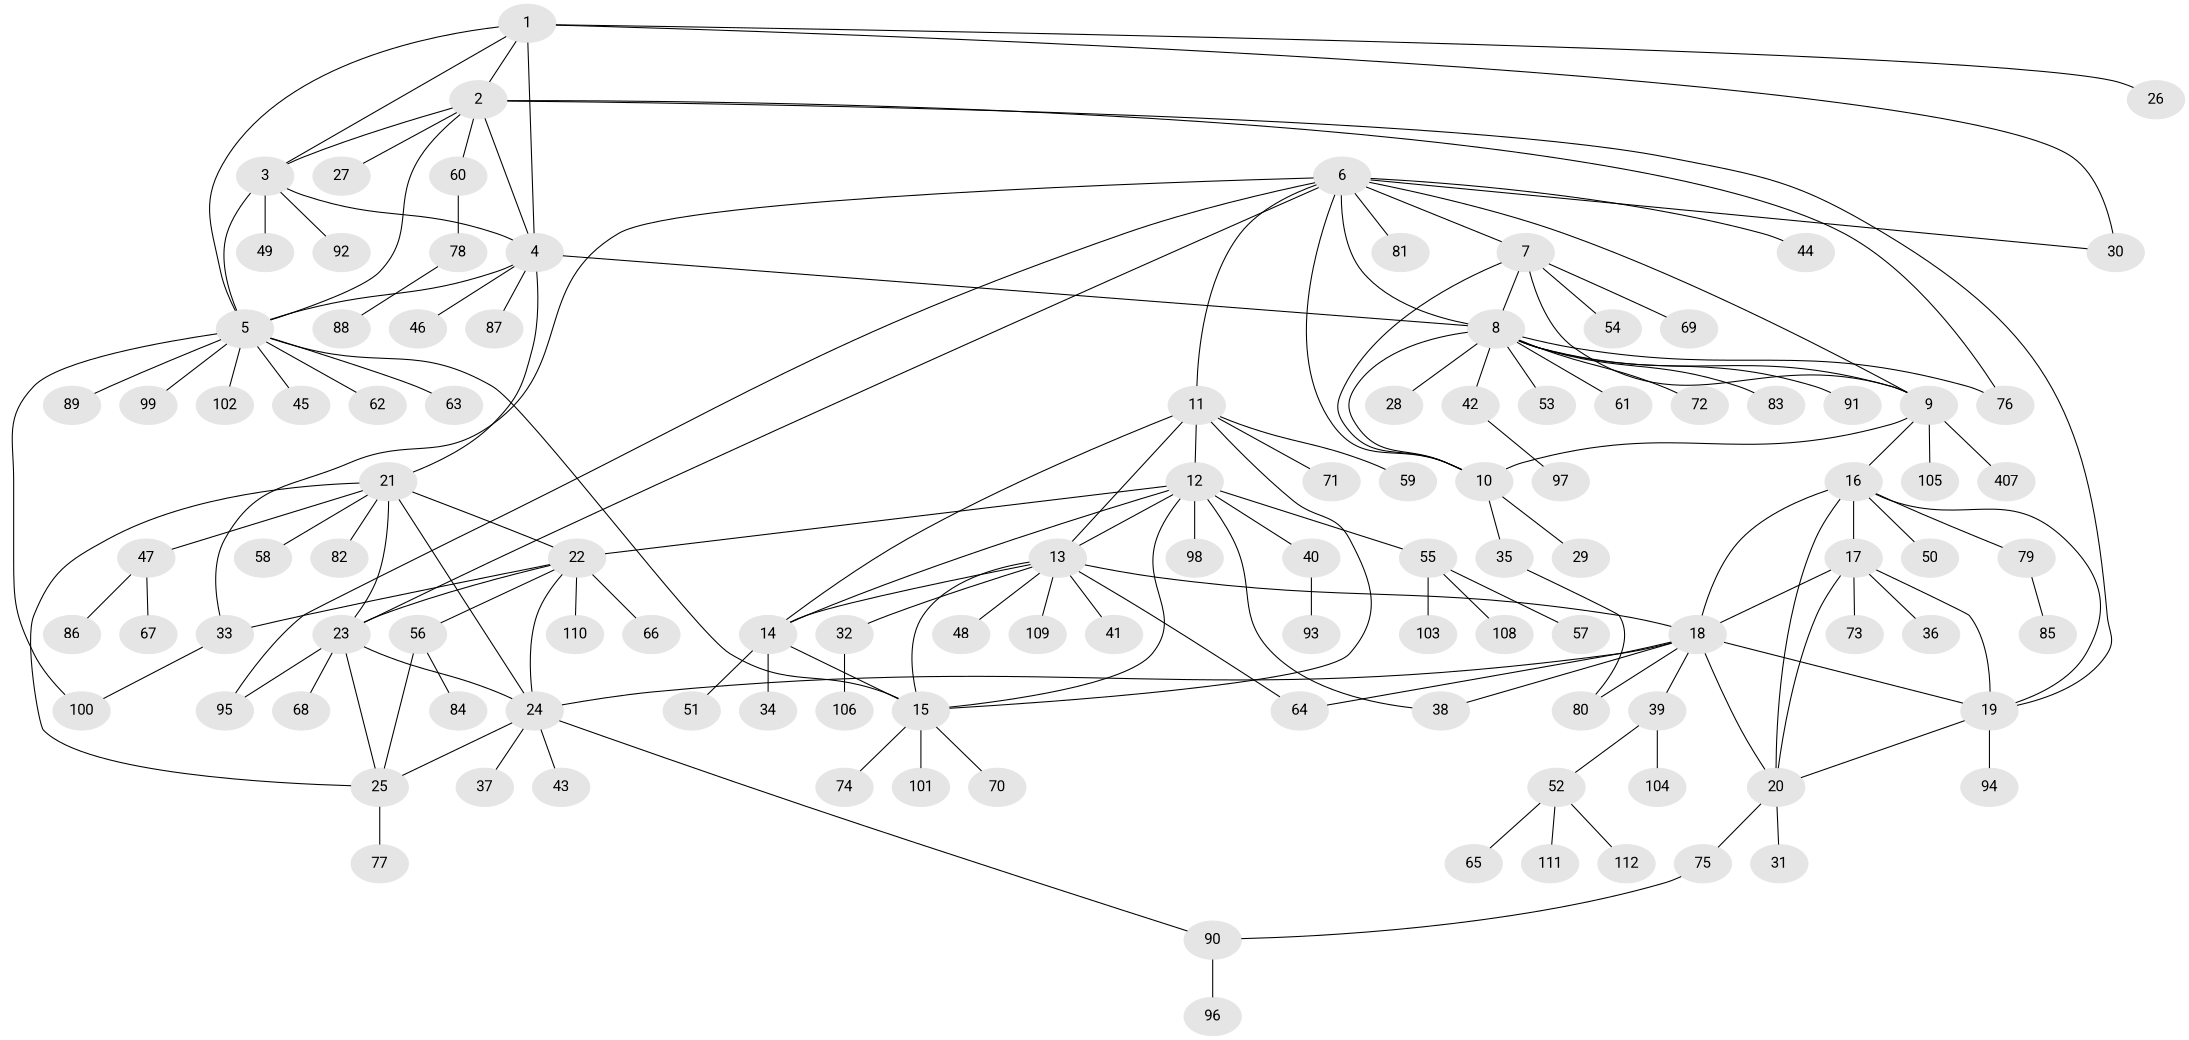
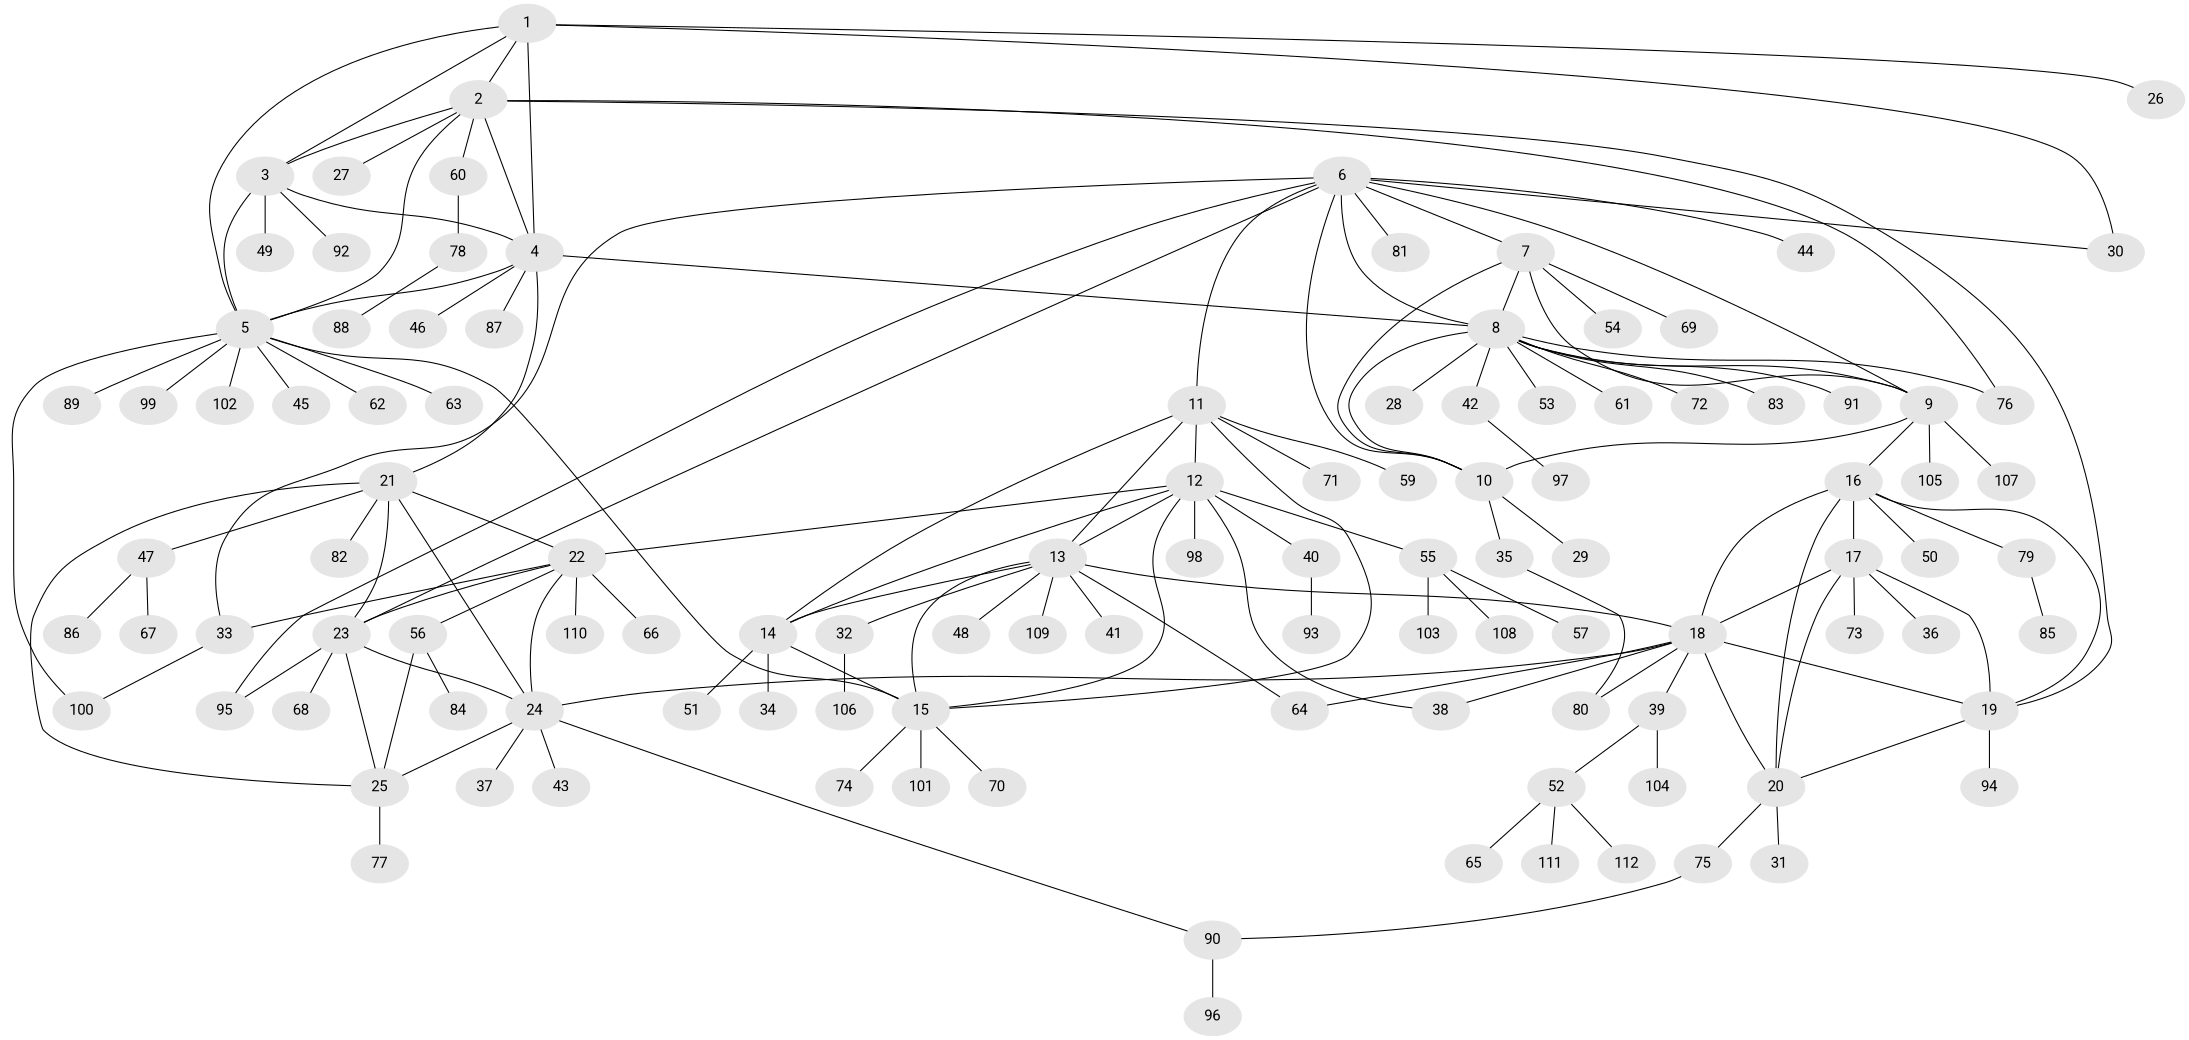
(2006, 482) -> (2006, 482)
(263, 558) -> none
